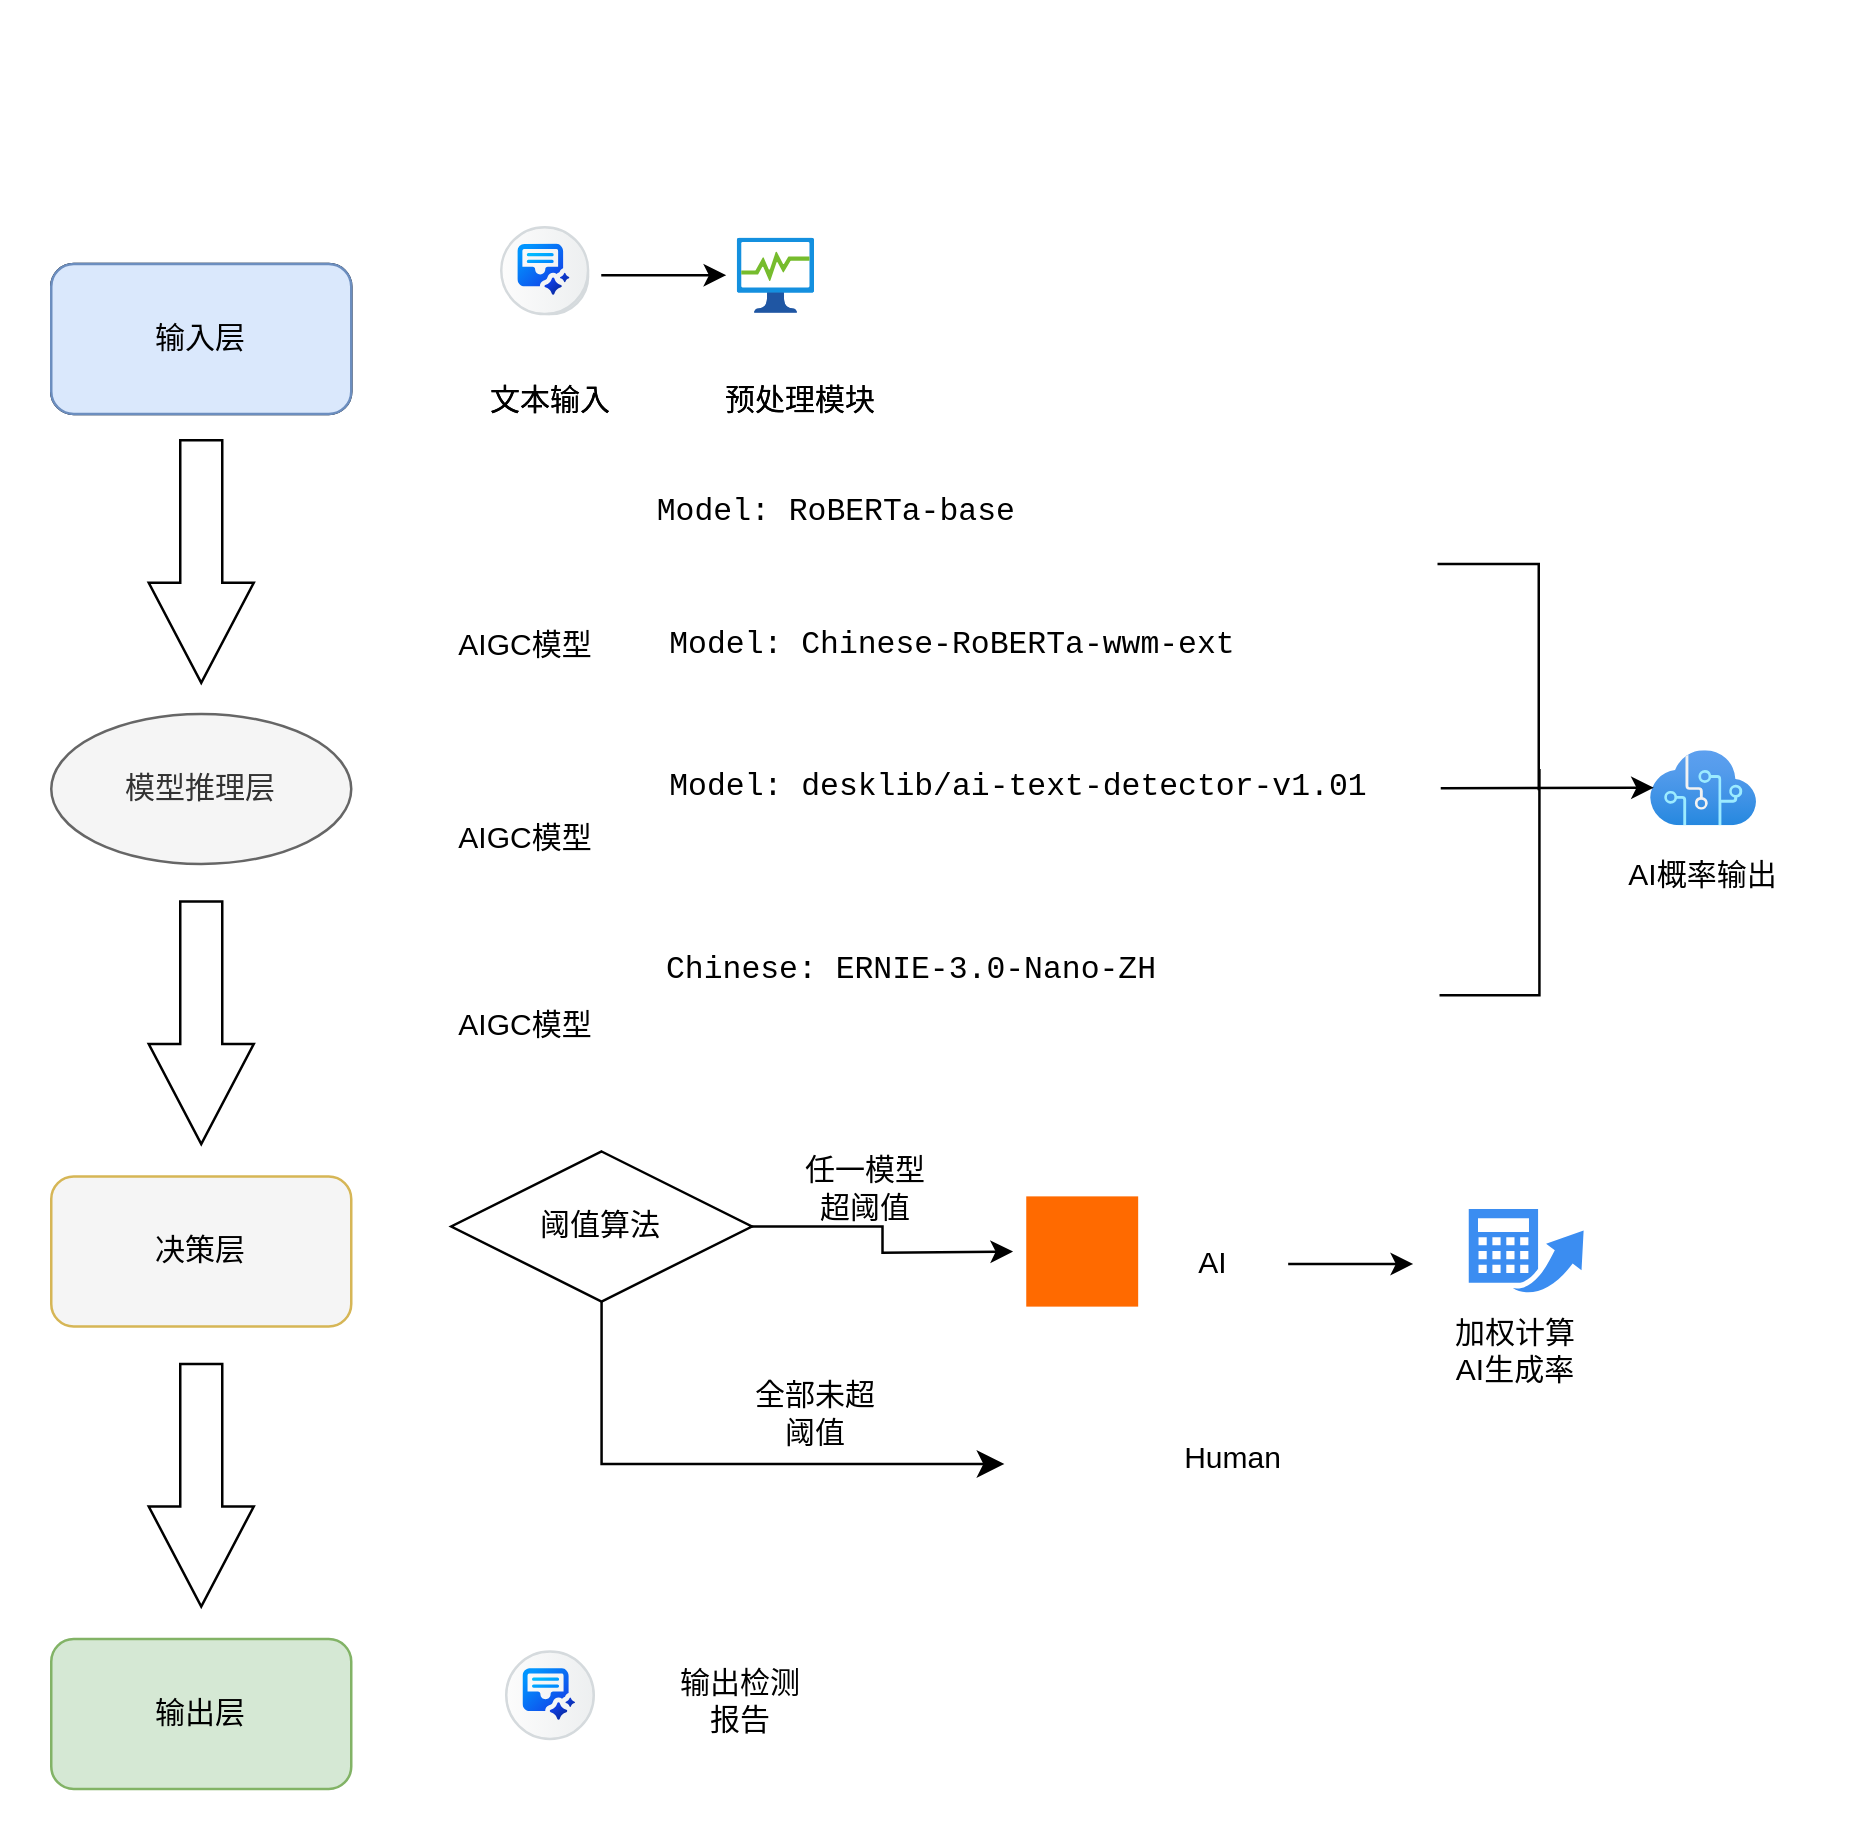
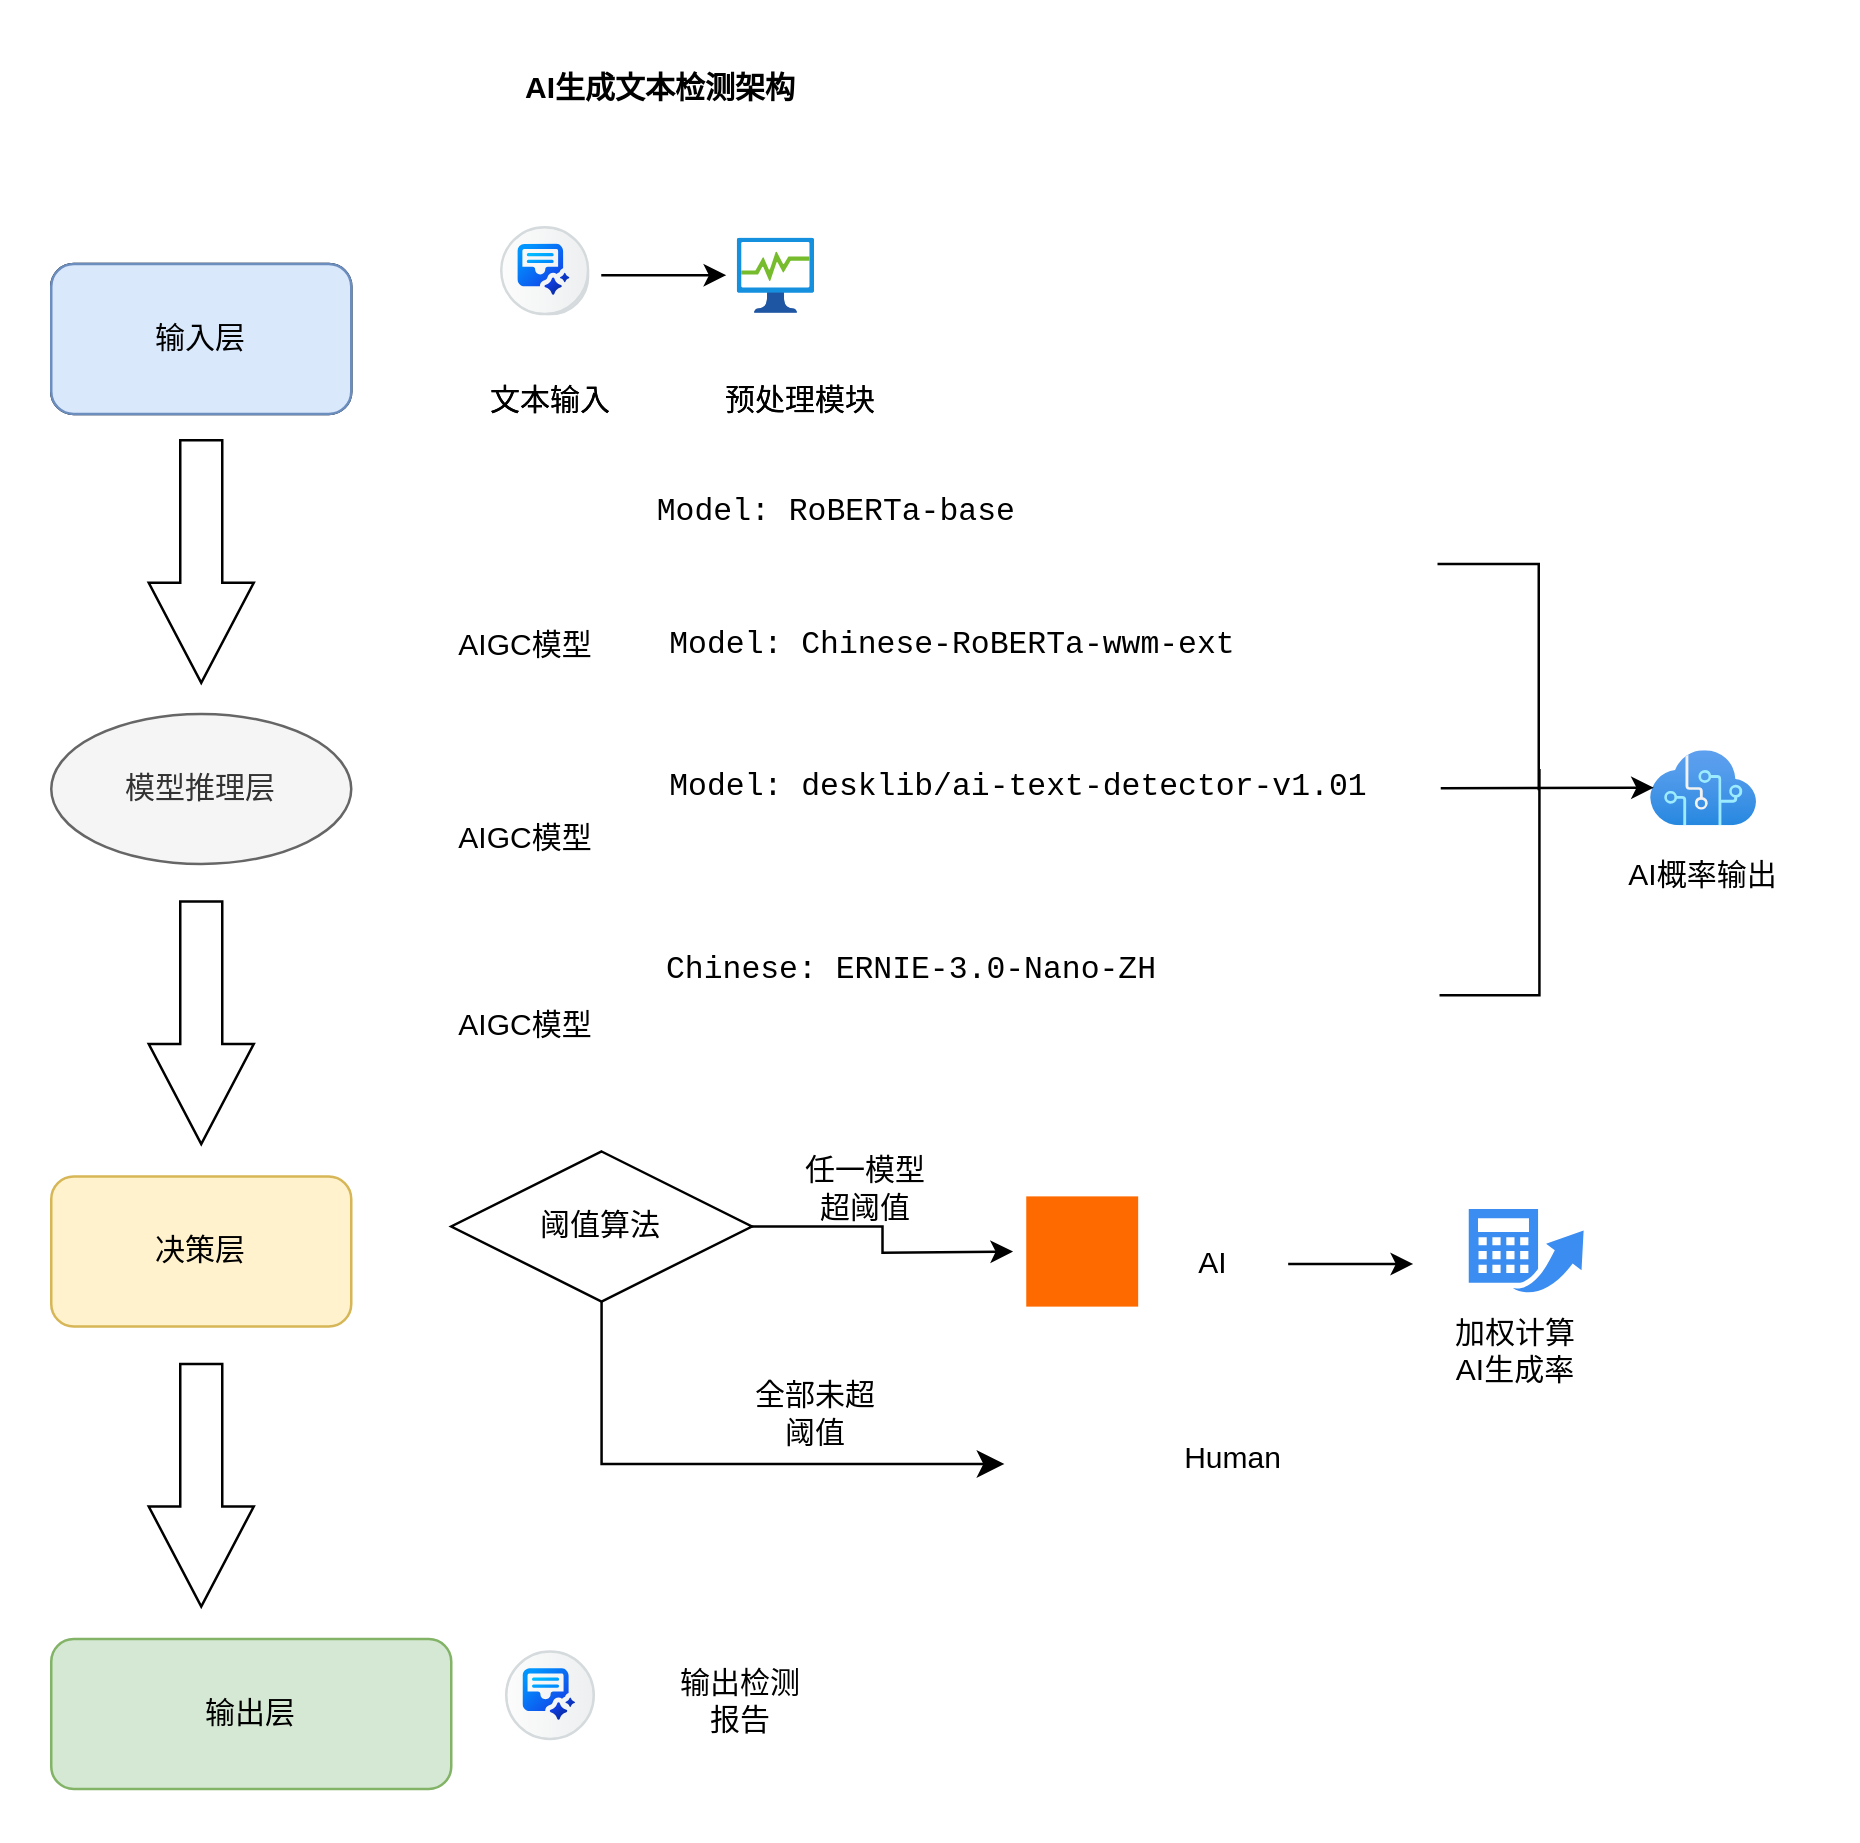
none -> (661, 89)
(201, 1251) -> (201, 1251)
(201, 1714) -> (251, 1714)
